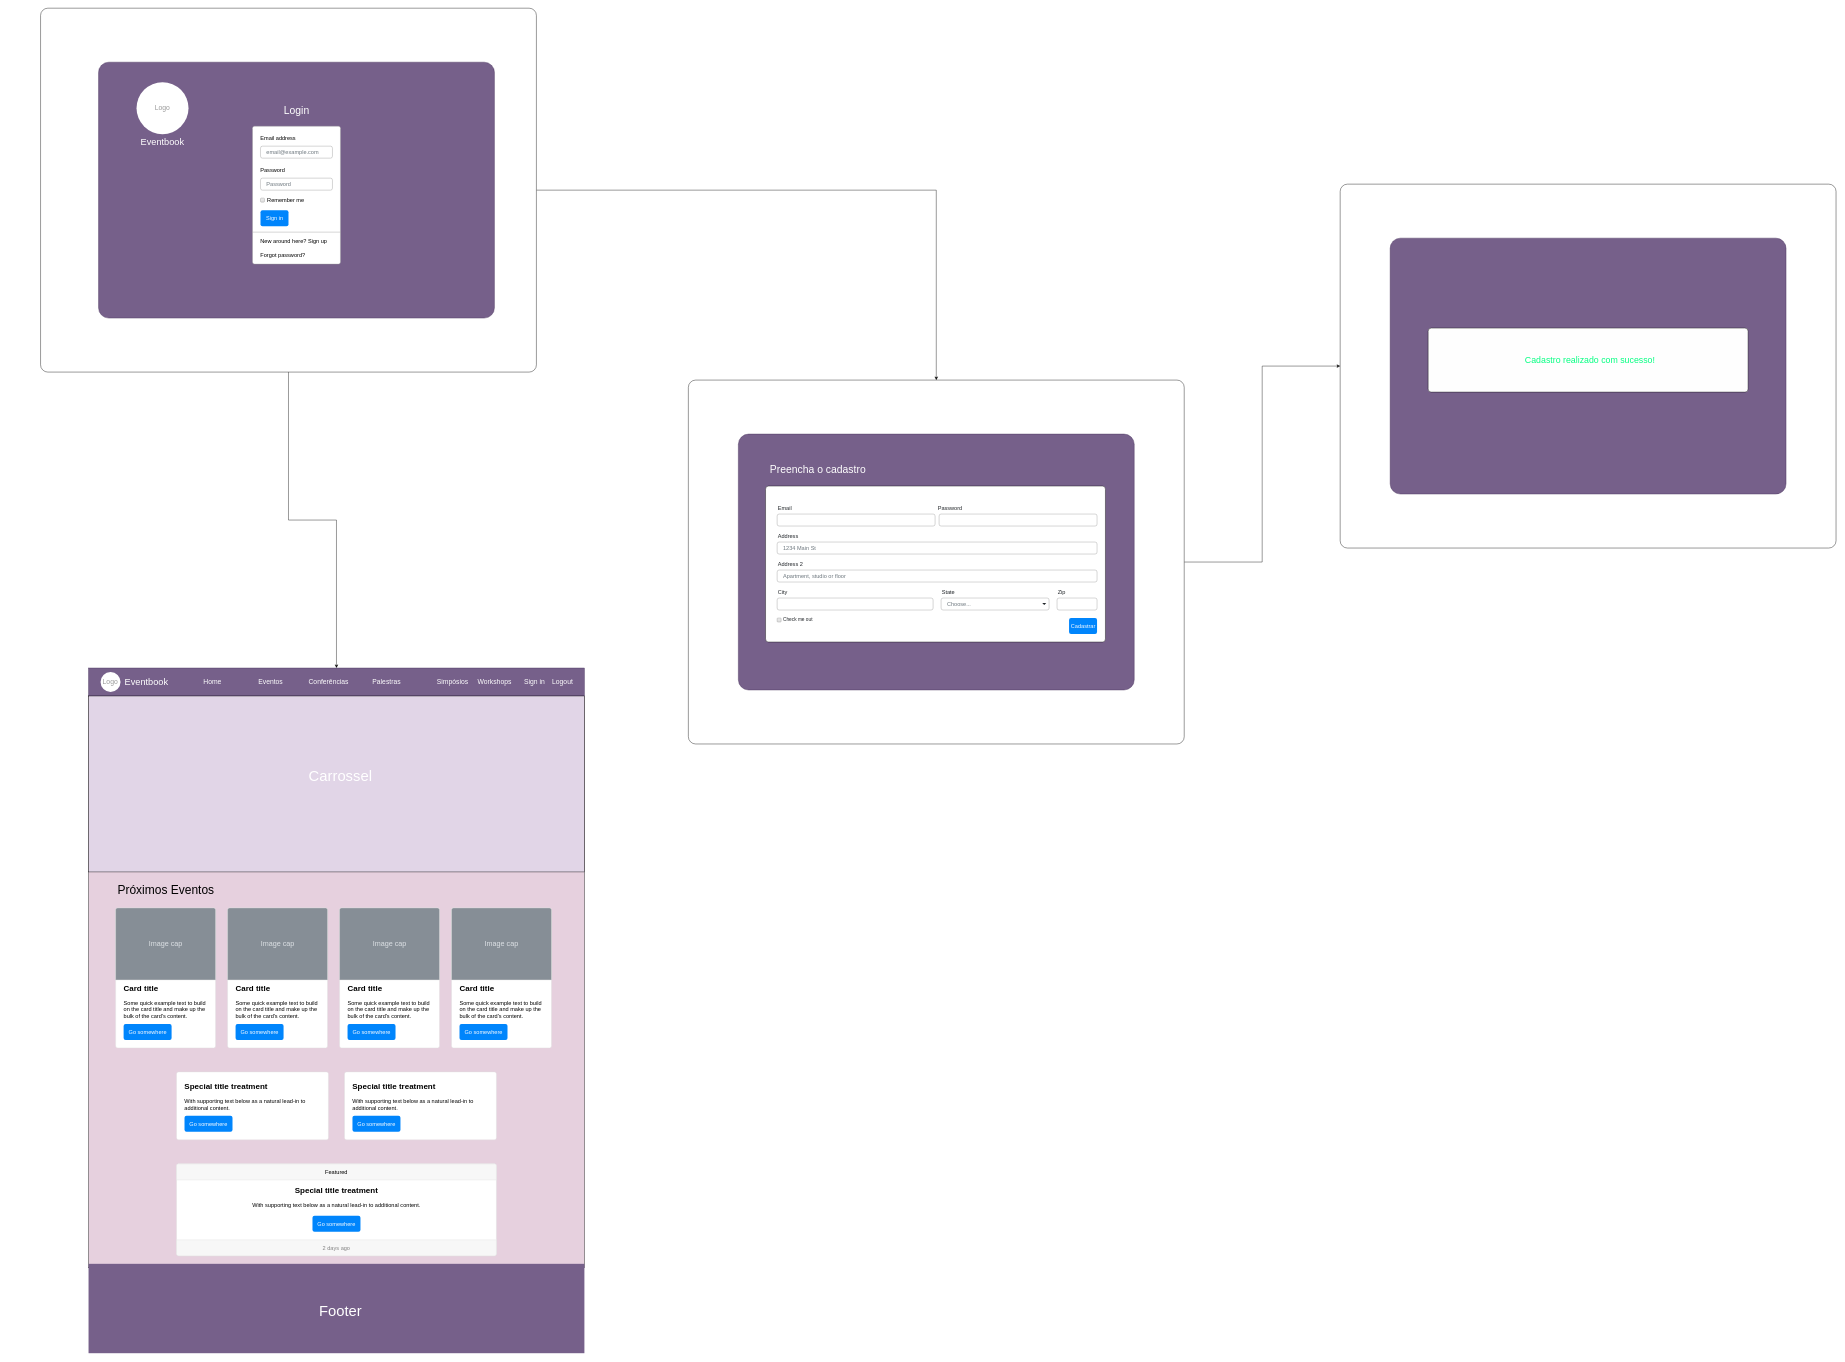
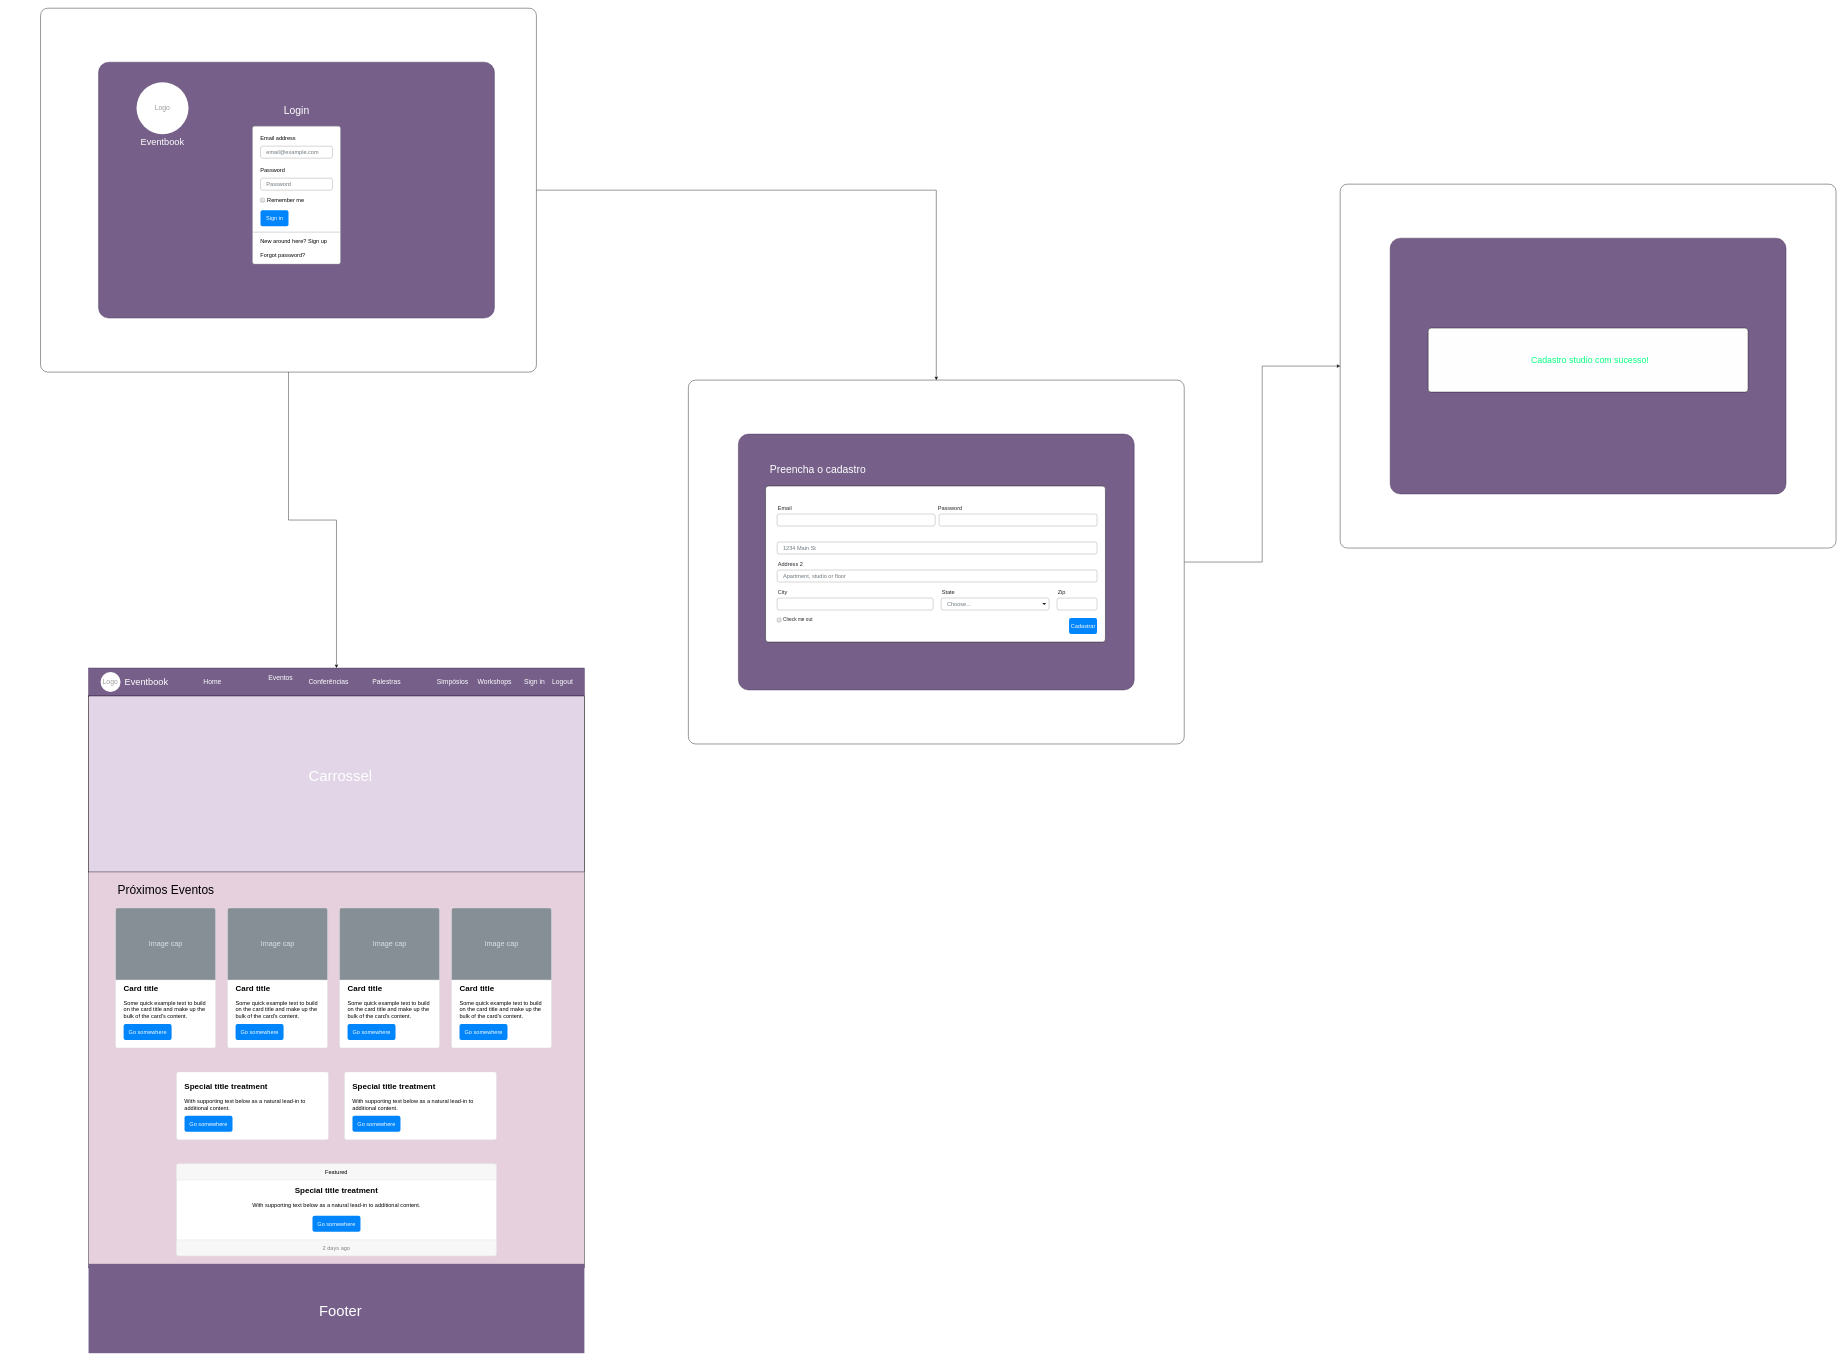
(1590, 360) -> (1590, 360)
(855, 536) -> none
(270, 682) -> (280, 678)
